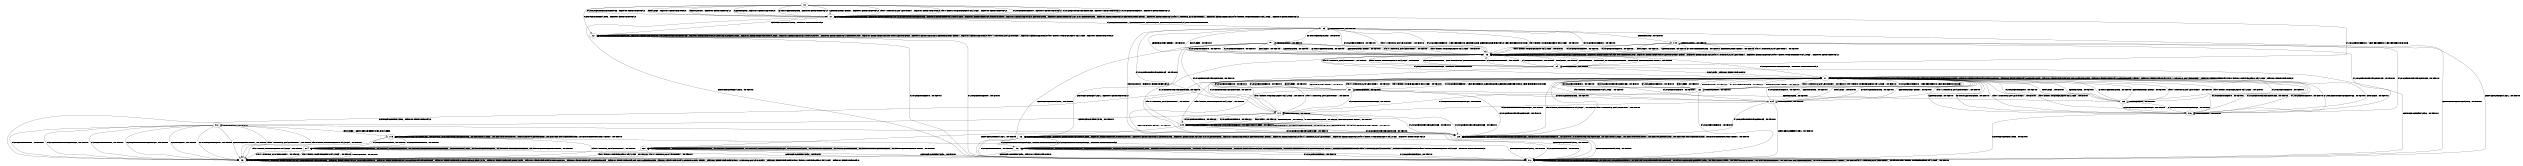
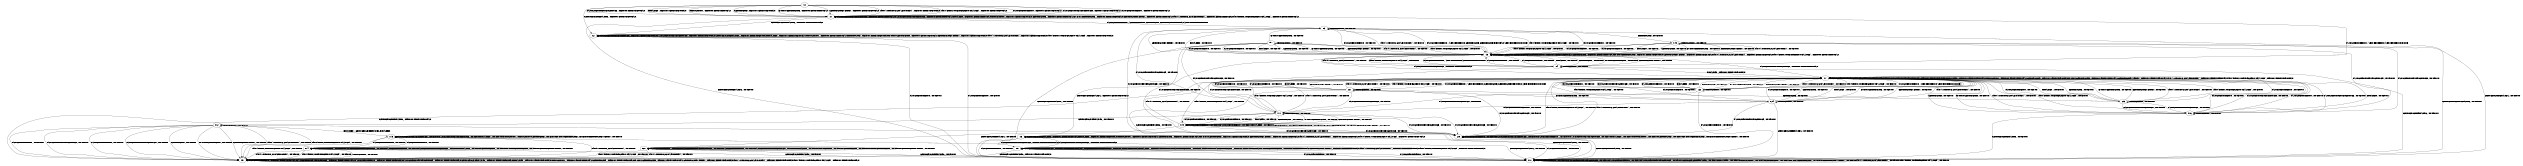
(1300, 40) -> (1288, 30)
(1148, 84) -> (1148, 84)
(1522, 107) -> (1522, 107)
(1154, 125) -> (1154, 125)
